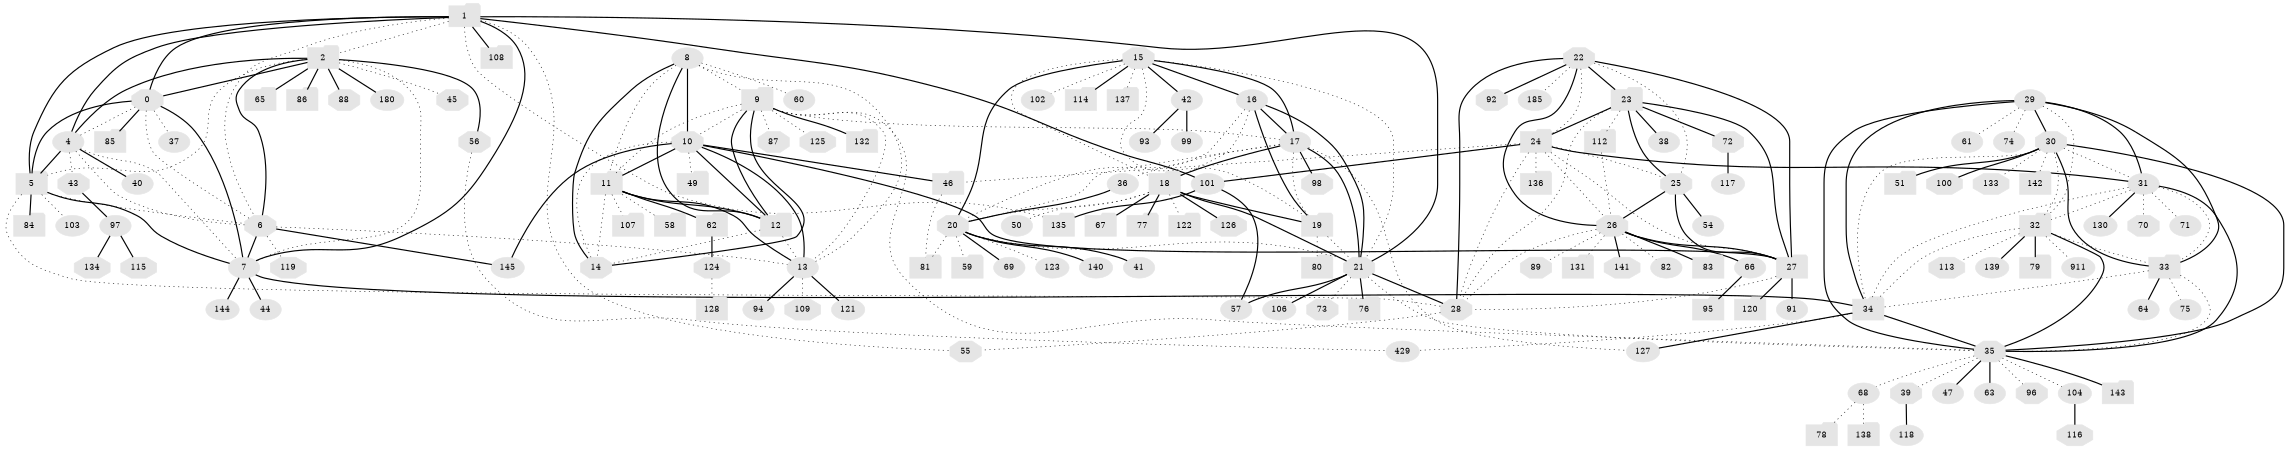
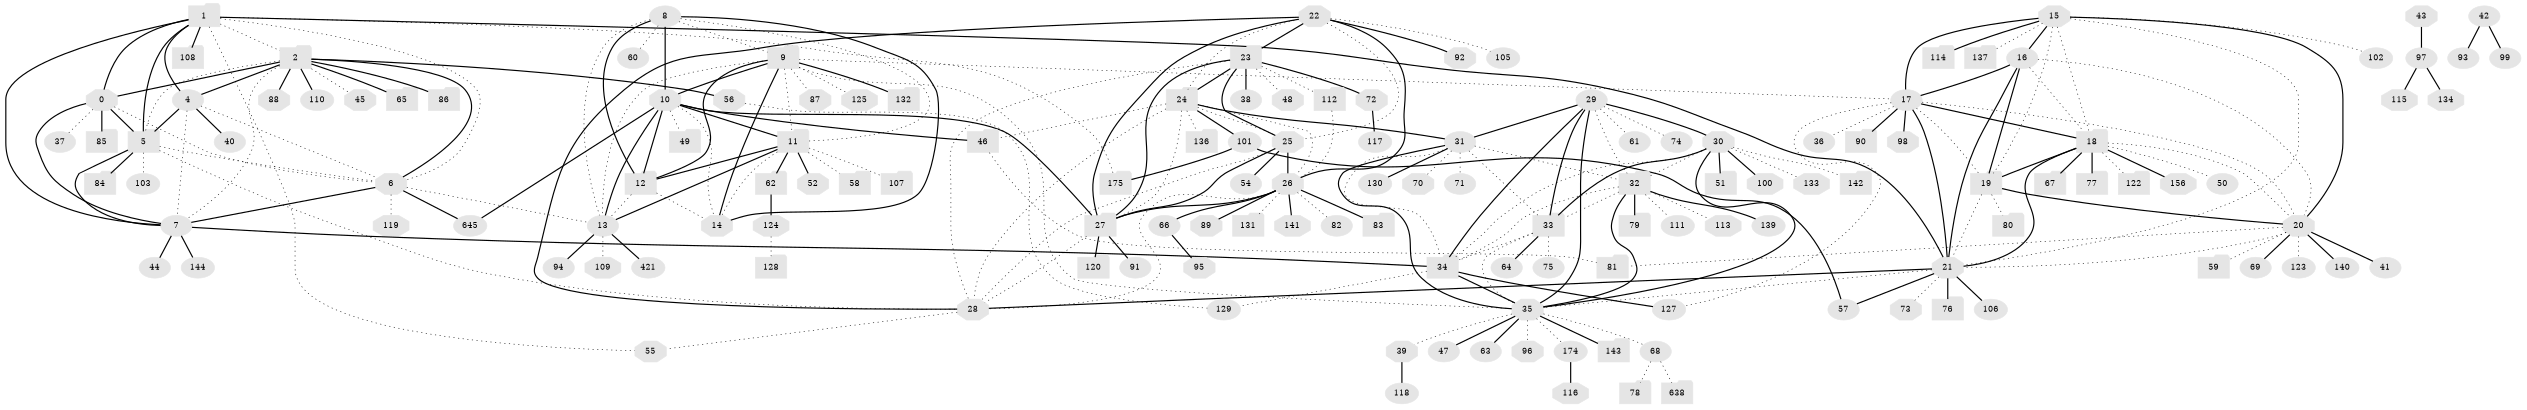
(845, 67) -> none
(1163, 79) -> none
(387, 100) -> (317, 100)
none -> (1288, 100)
(1535, 100) -> (1503, 58)
(108, 121) -> none
(720, 122) -> (732, 75)
none -> (1861, 142)
(71, 163) -> none
(2097, 163) -> none
none -> (813, 184)
none -> (1116, 202)
(1058, 205) -> (2142, 210)
(1059, 226) -> (1116, 184)
(1229, 226) -> (2178, 184)
(1574, 247) -> (1247, 205)
(508, 268) -> (470, 226)
(2078, 268) -> (1678, 226)
(848, 310) -> (648, 268)
(1708, 310) -> (1199, 268)
(1403, 351) -> (1224, 310)
(2075, 393) -> (1571, 351)
(1864, 435) -> (1677, 393)
